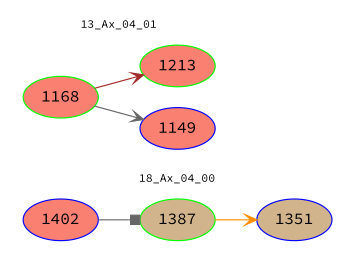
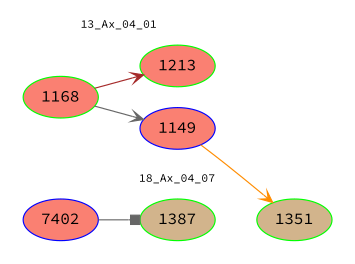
(178, 179) -> (178, 179)
(61, 220) -> (61, 220)
(230, 220) -> (240, 176)
(294, 220) -> (294, 220)
